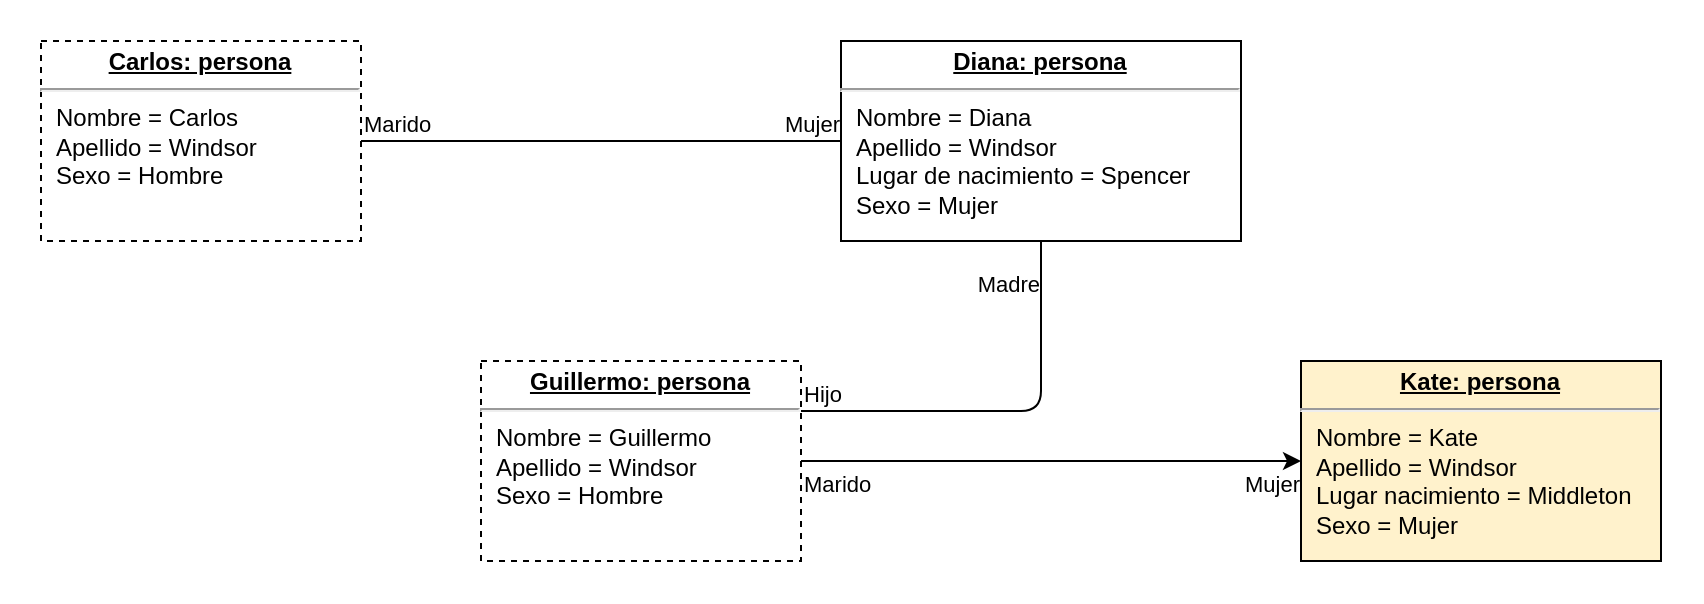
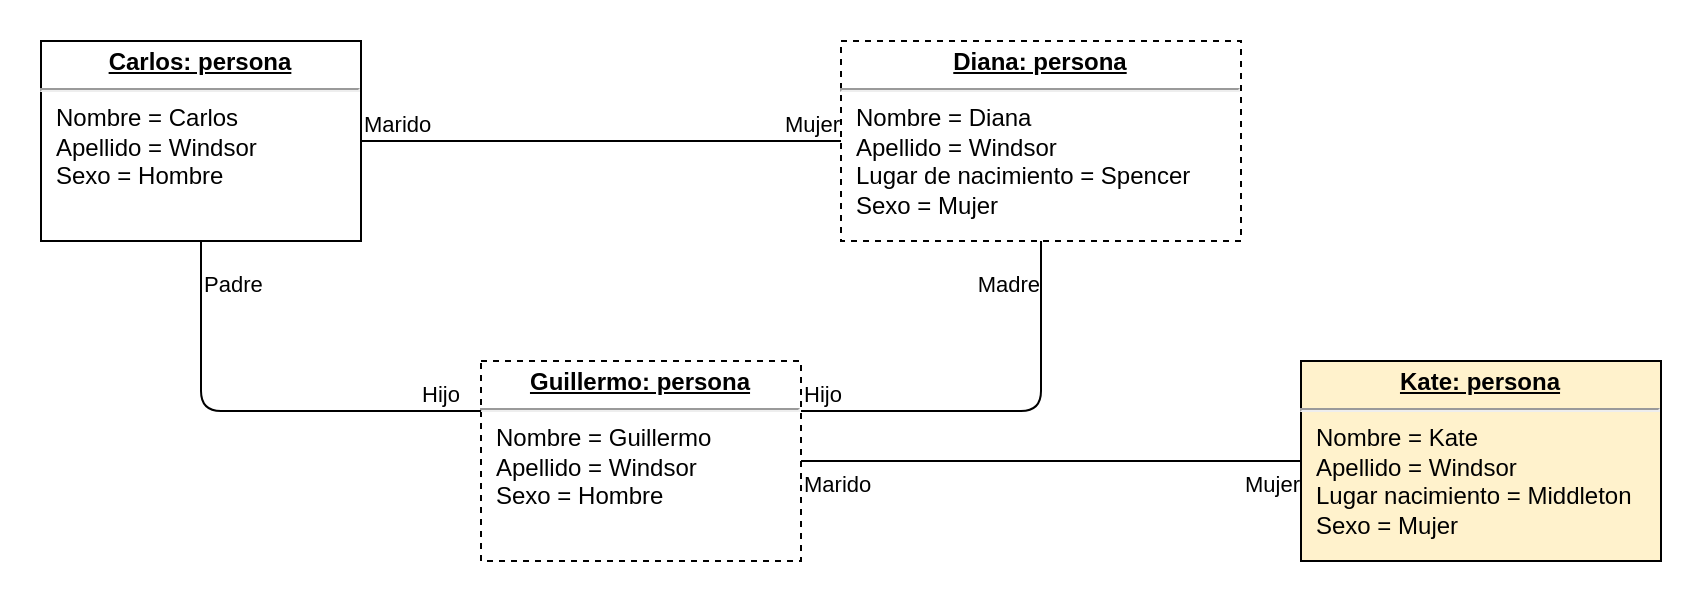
(201, 141) -> (201, 141)
(1041, 141) -> (1041, 141)
none -> (263, 411)
(1286, 461) -> (1291, 461)
